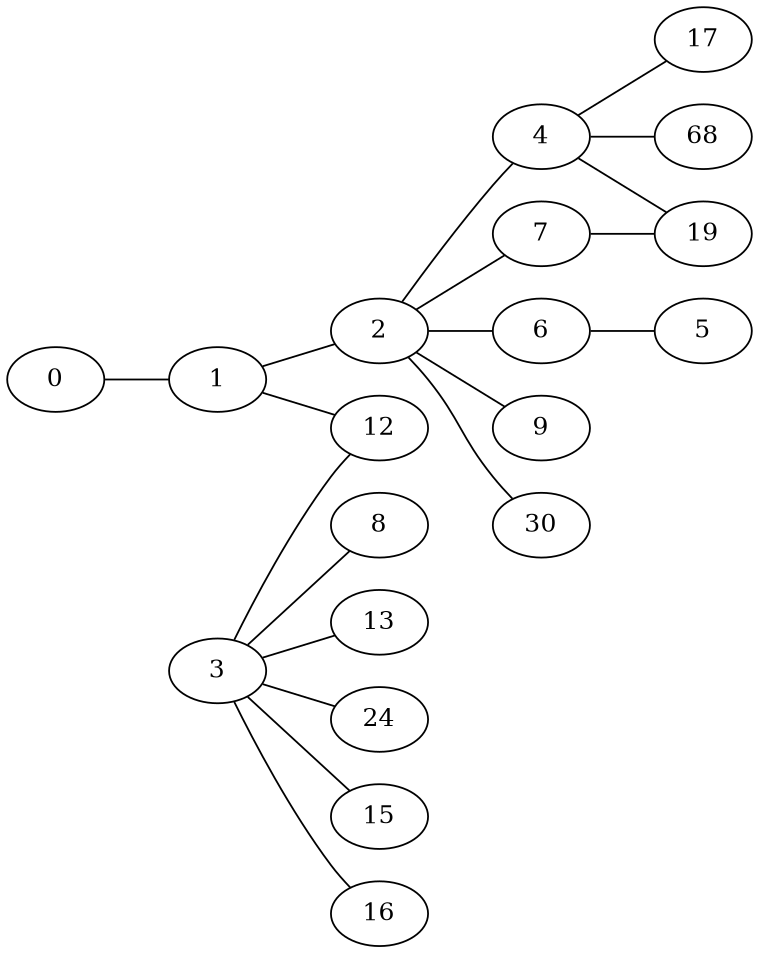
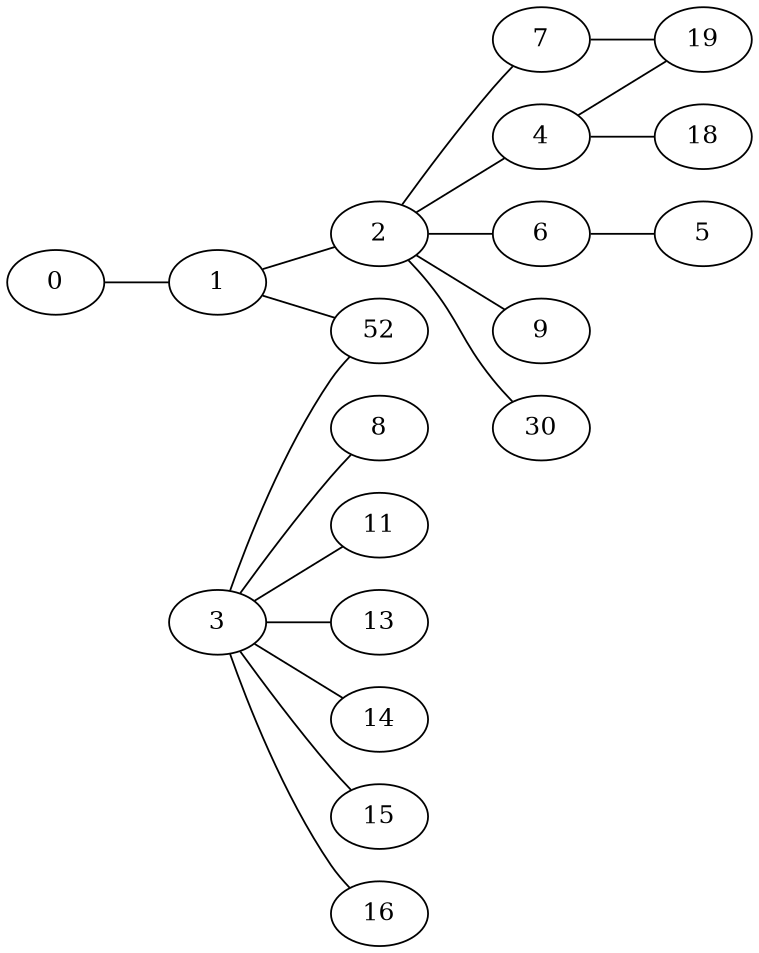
(703, 40) -> none
(703, 137) -> (703, 137)
(380, 428) -> (380, 331)
none -> (380, 525)
(380, 719) -> (380, 719)
